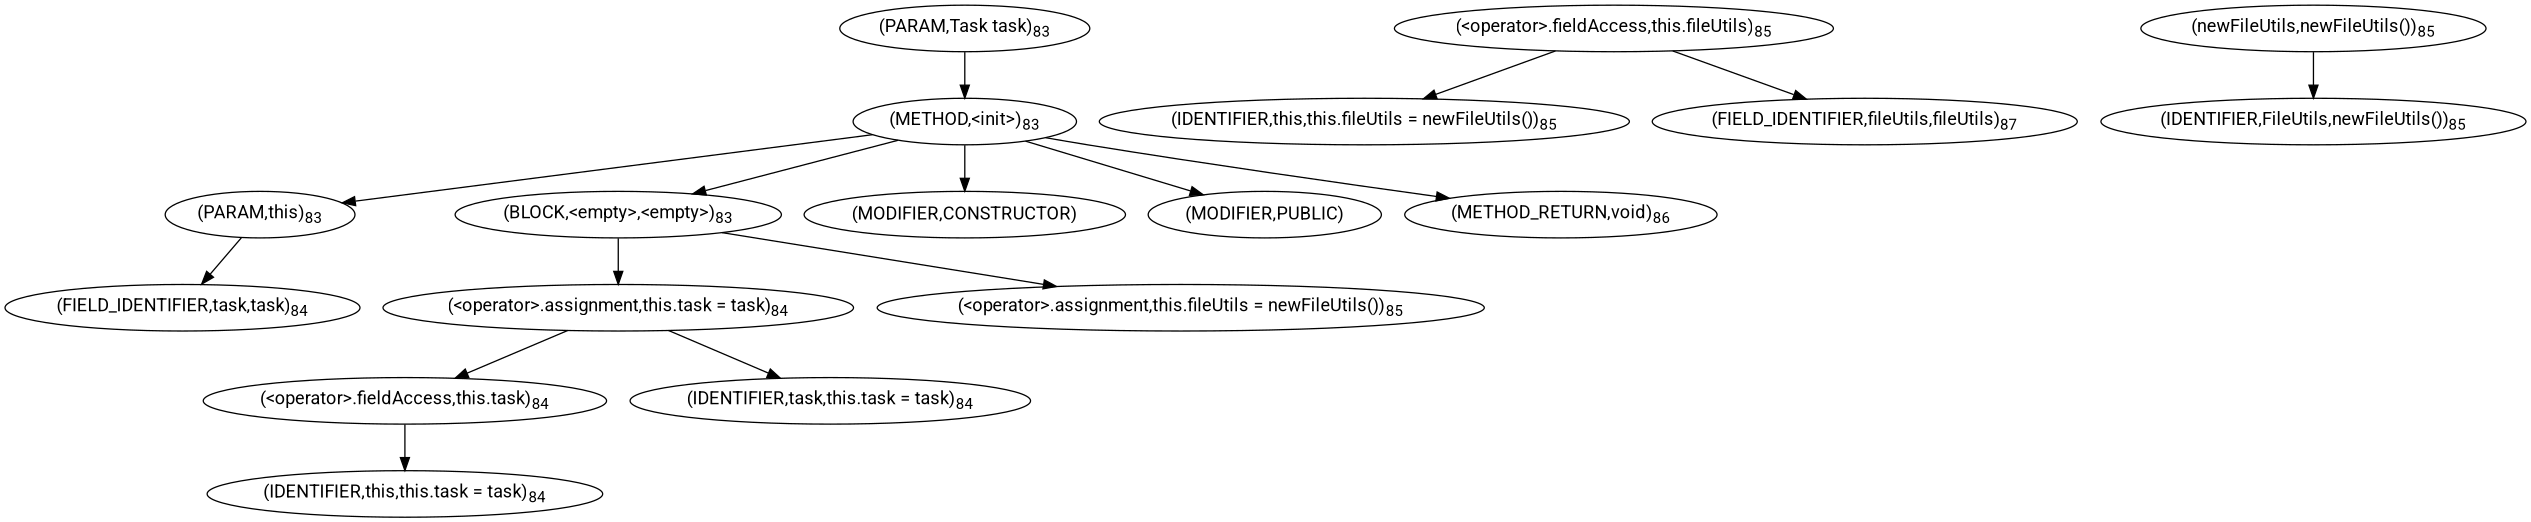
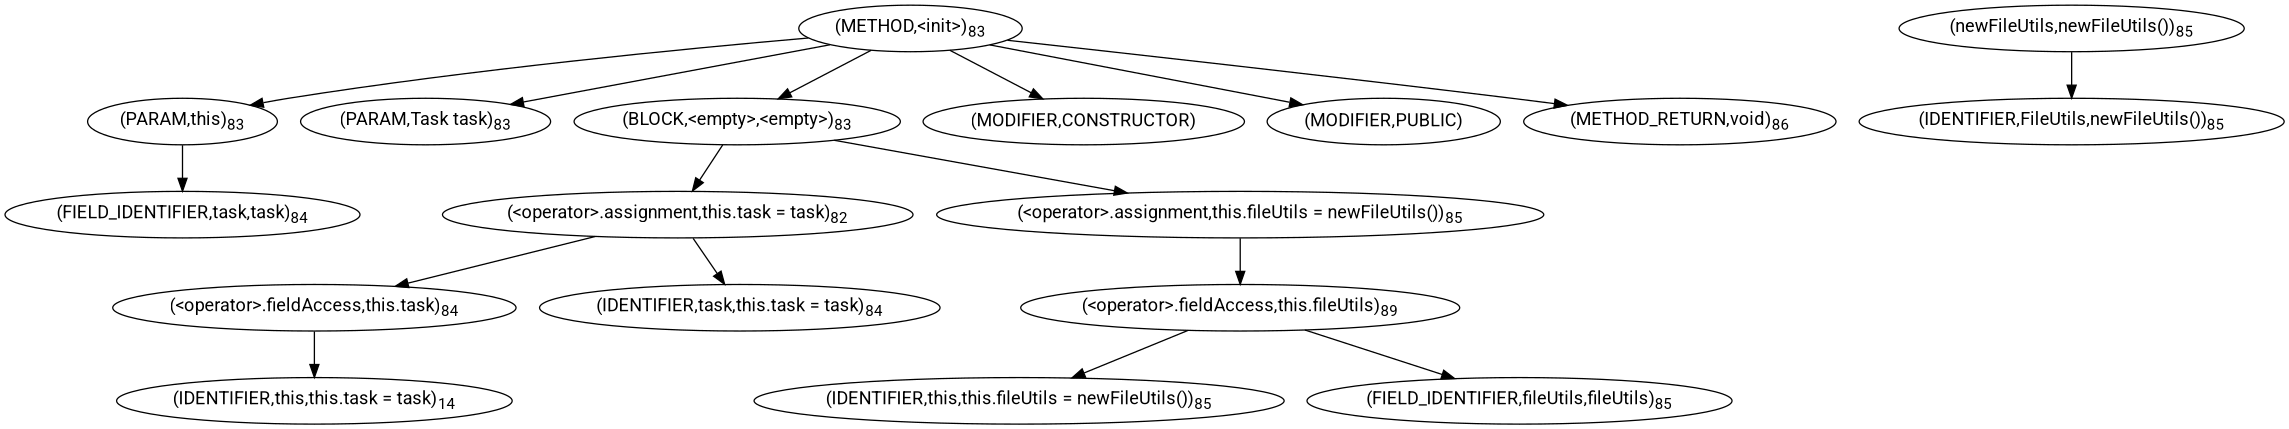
(1763, 27) -> (1390, 306)
(965, 69) -> (677, 73)
(2009, 120) -> (1664, 399)
none -> (1240, 255)
(780, 306) -> (839, 213)
(537, 492) -> (447, 399)
